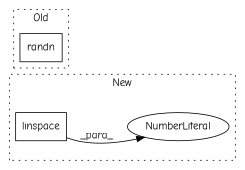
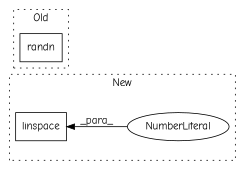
(102, 143) -> (101, 127)
